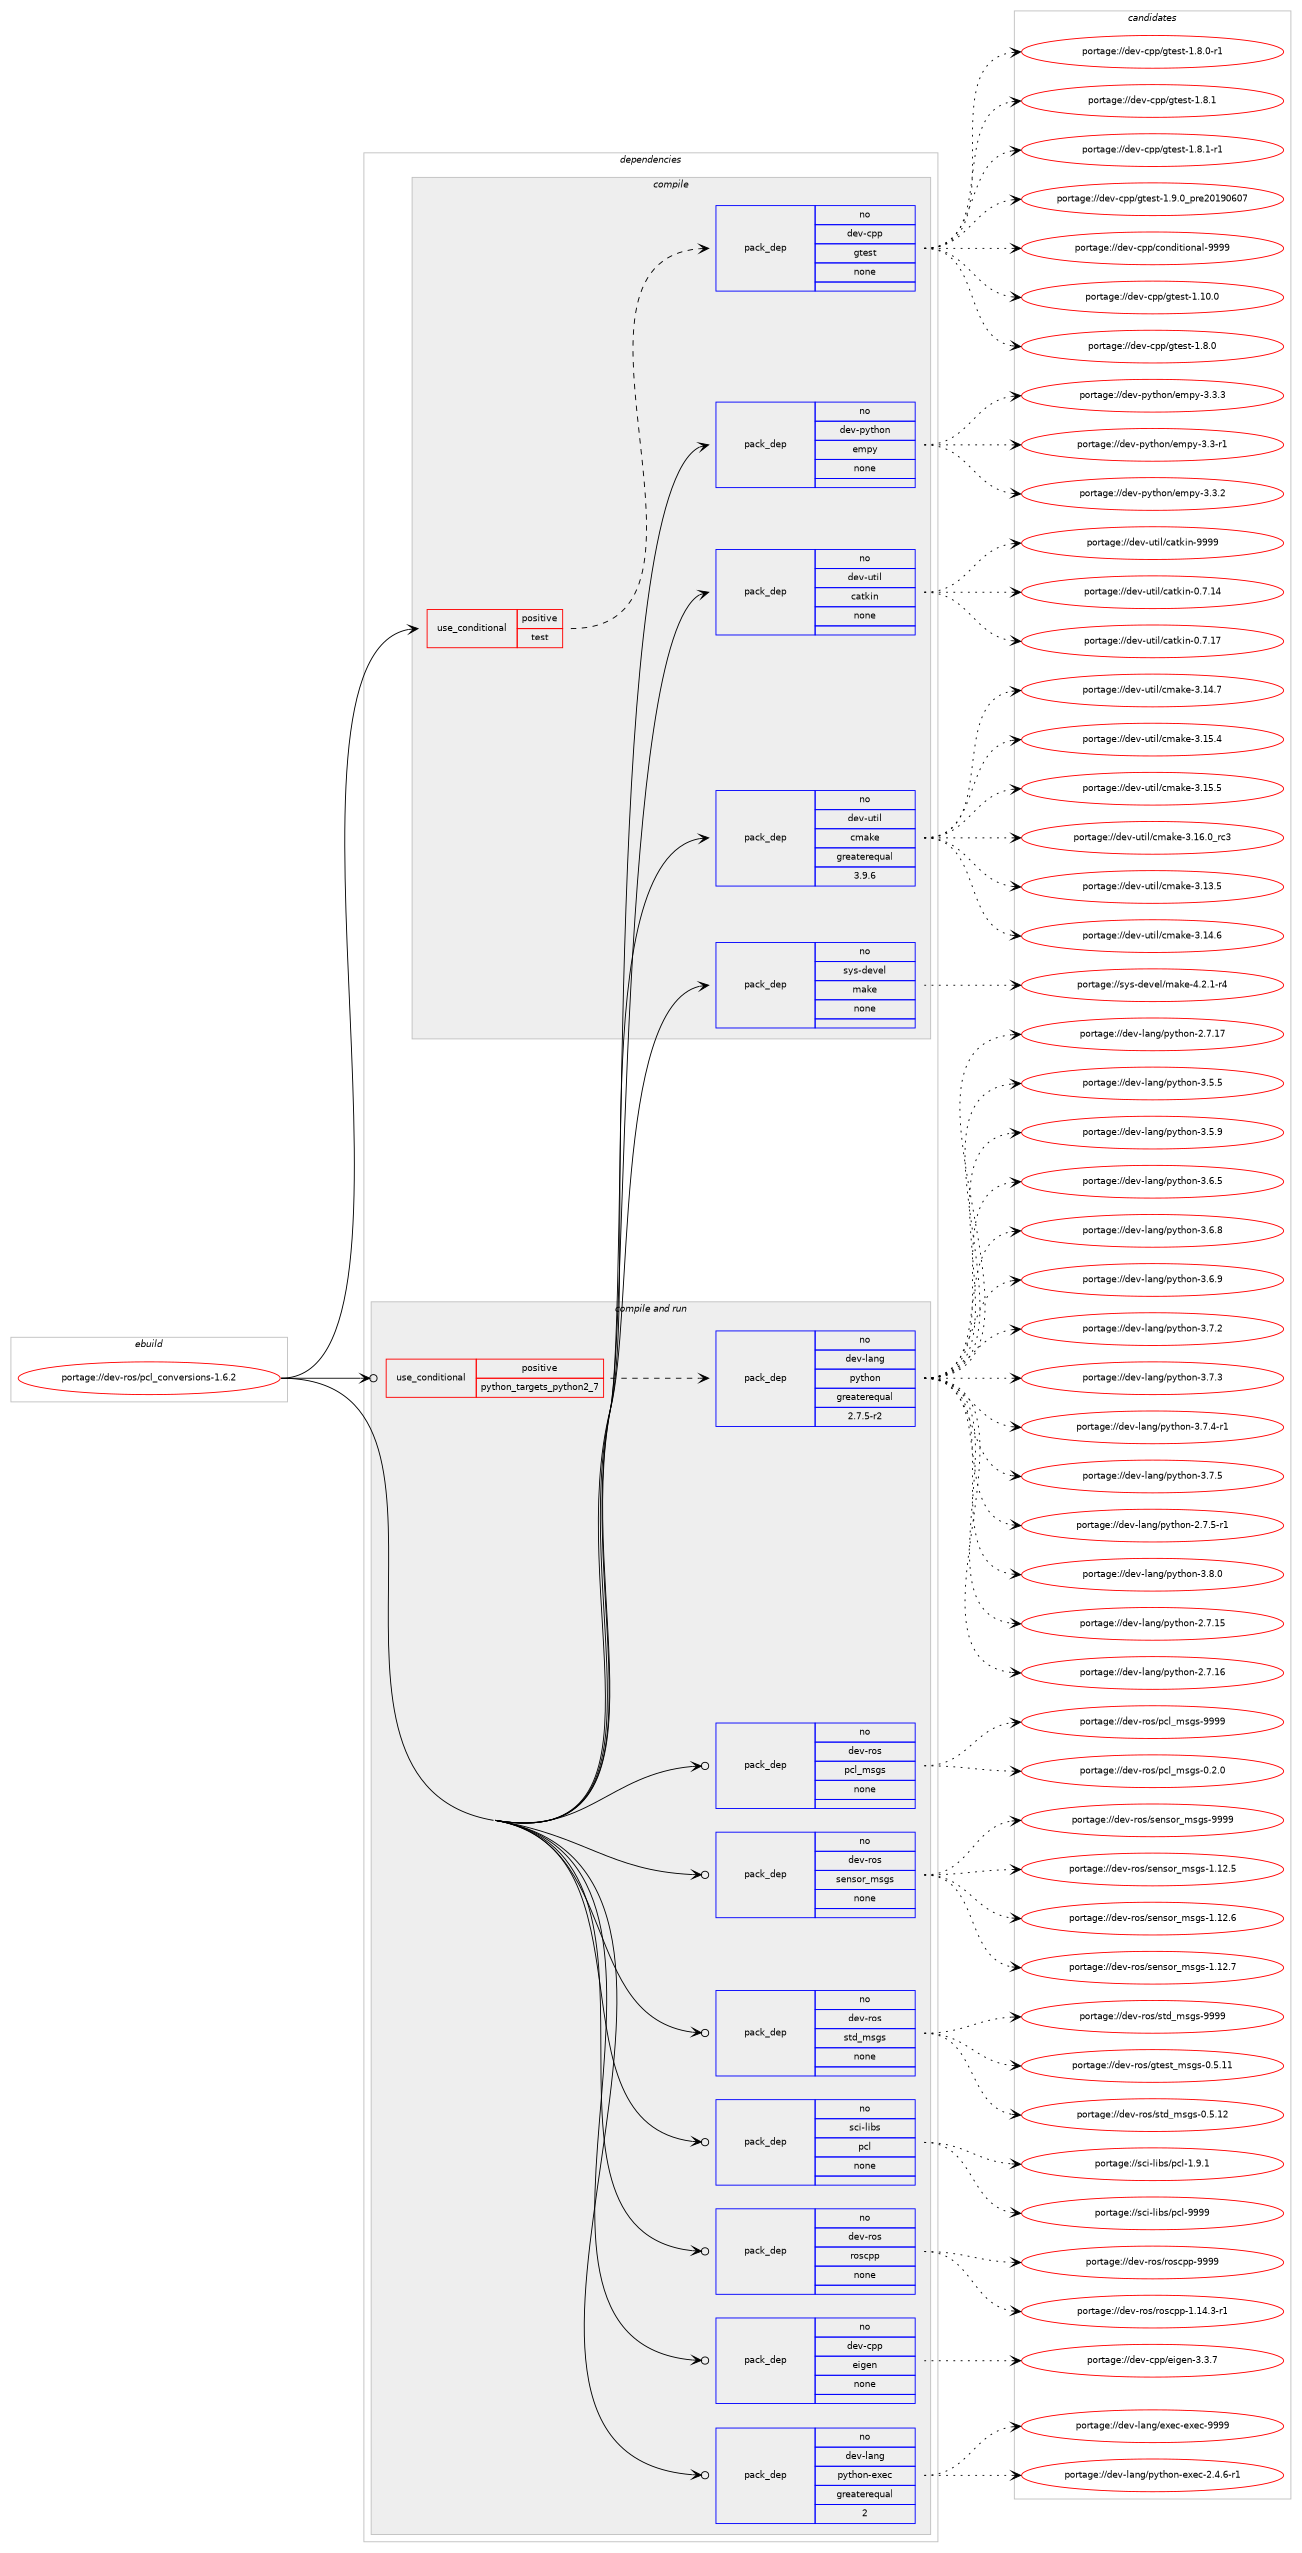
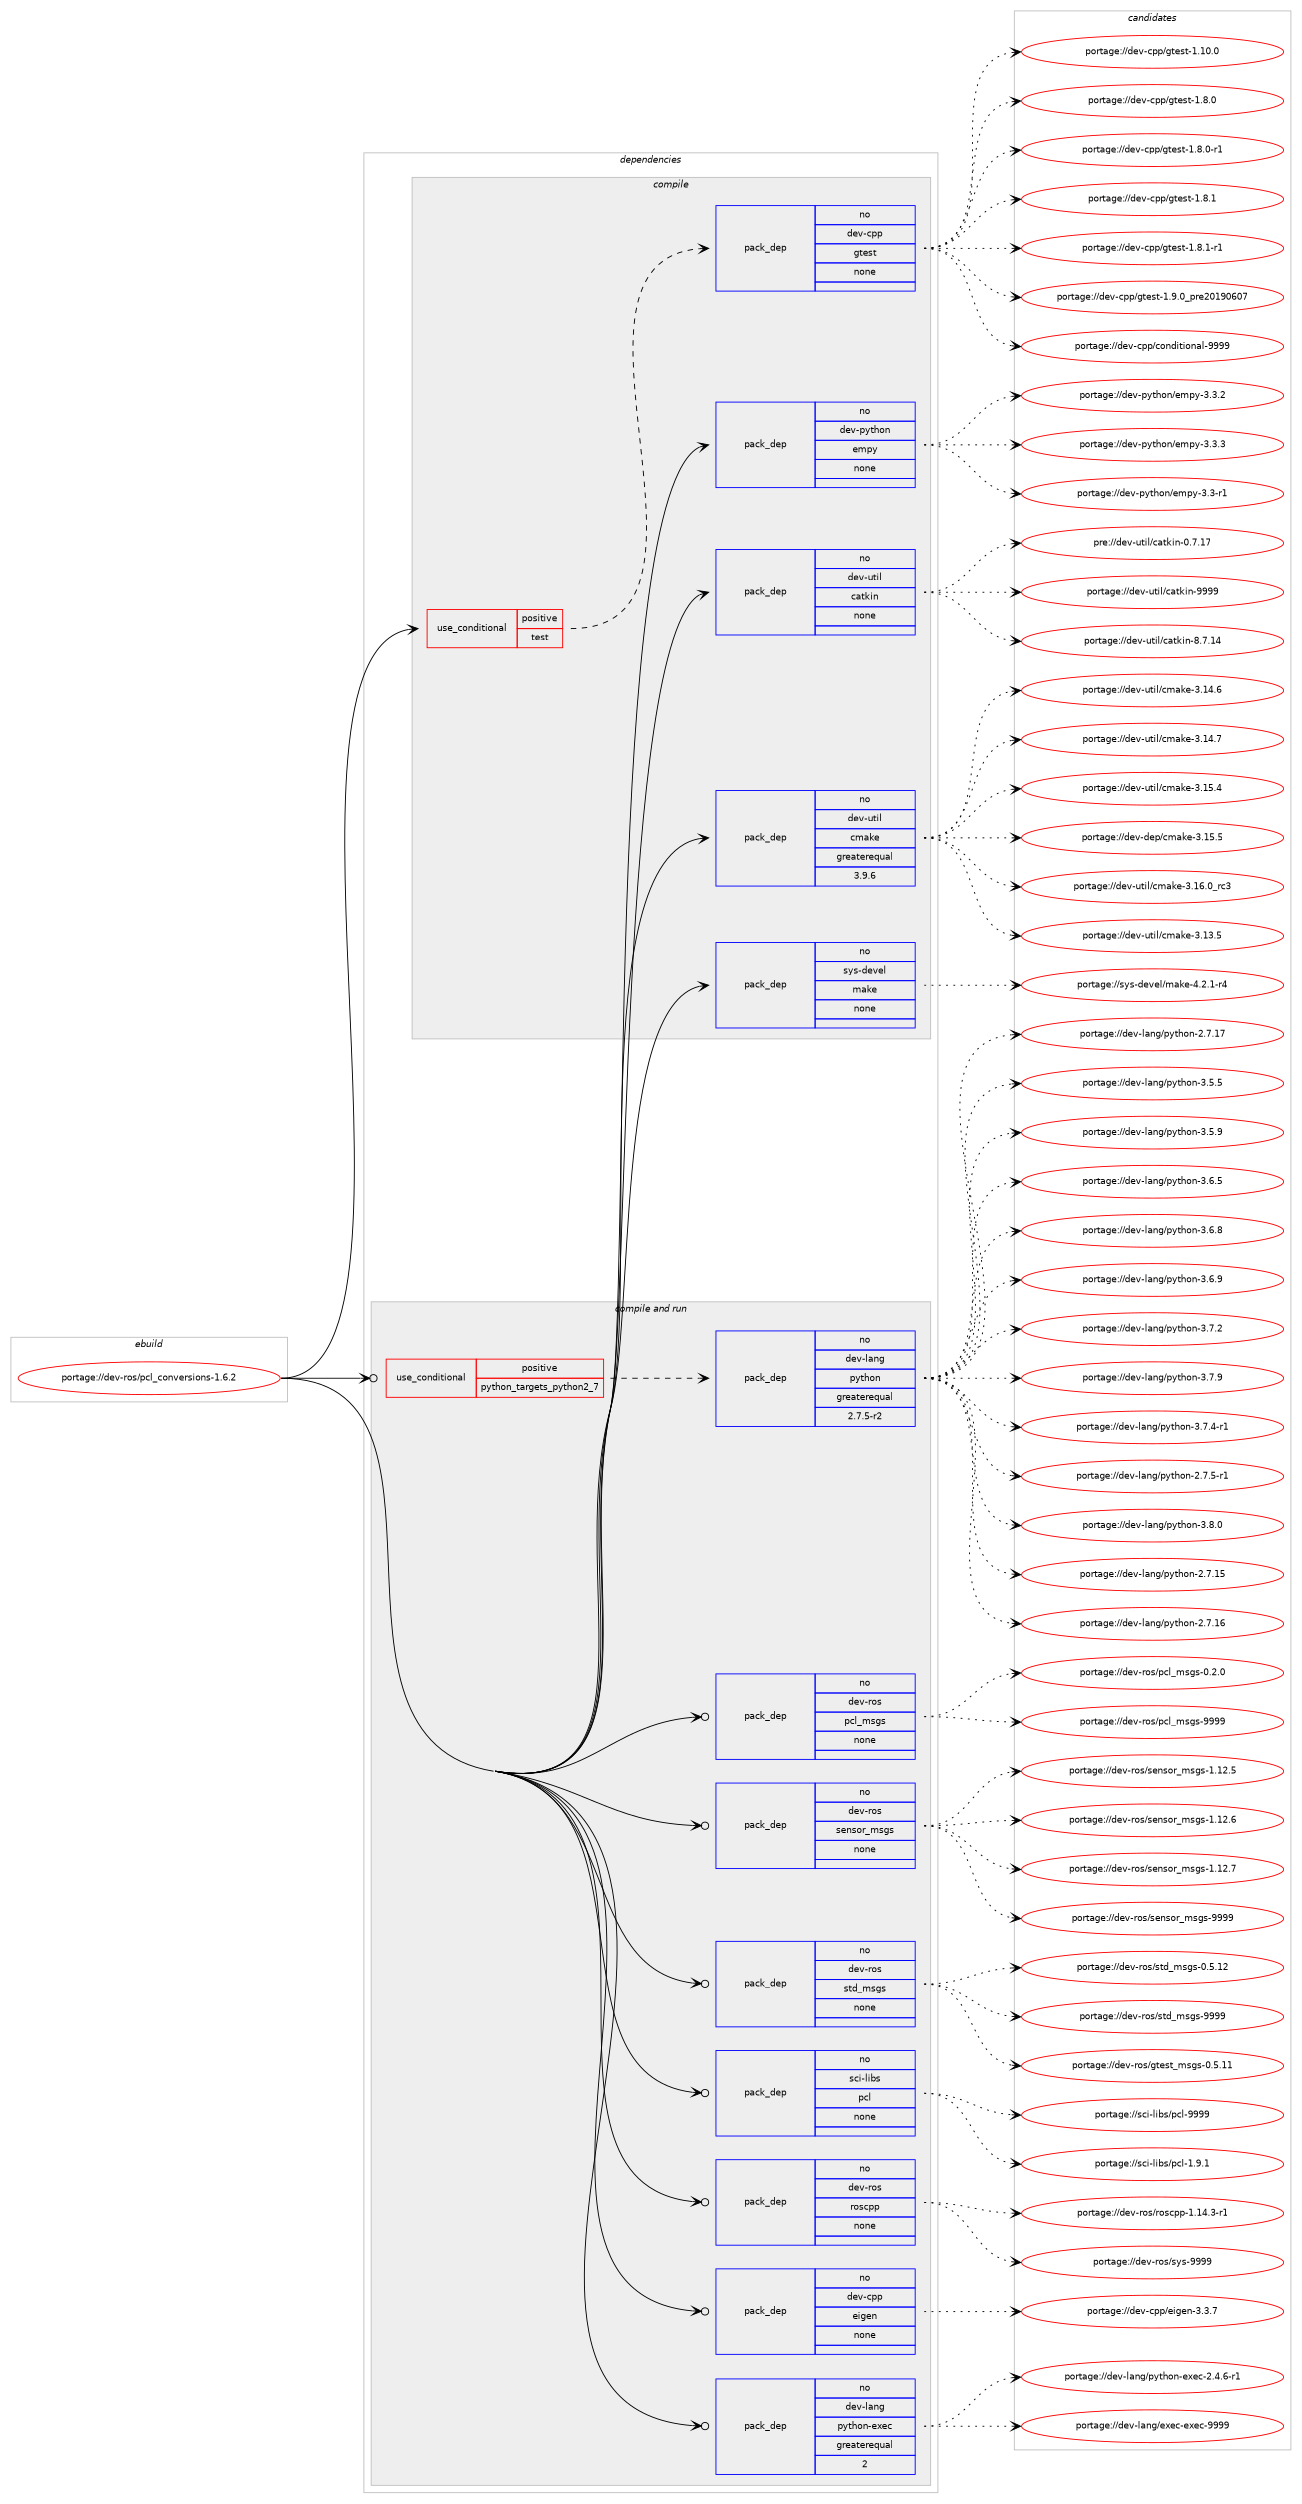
(1153, 592) -> (1153, 641)
(1153, 641) -> (1153, 543)
(1153, 789) -> (1153, 838)
(1153, 1378) -> (1153, 1378)
(1153, 1476) -> none
(1153, 2262) -> (1153, 2262)
